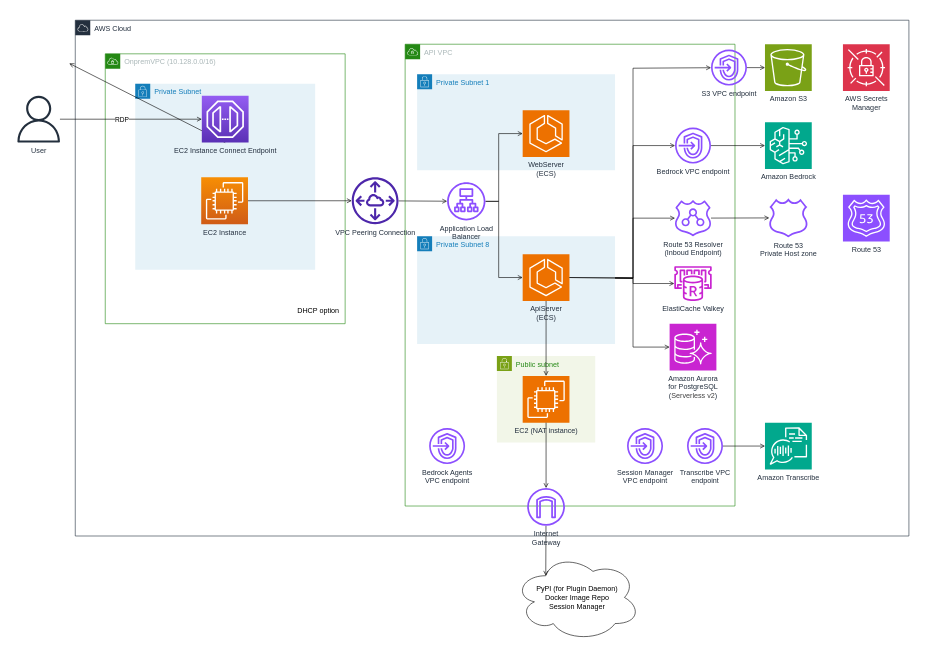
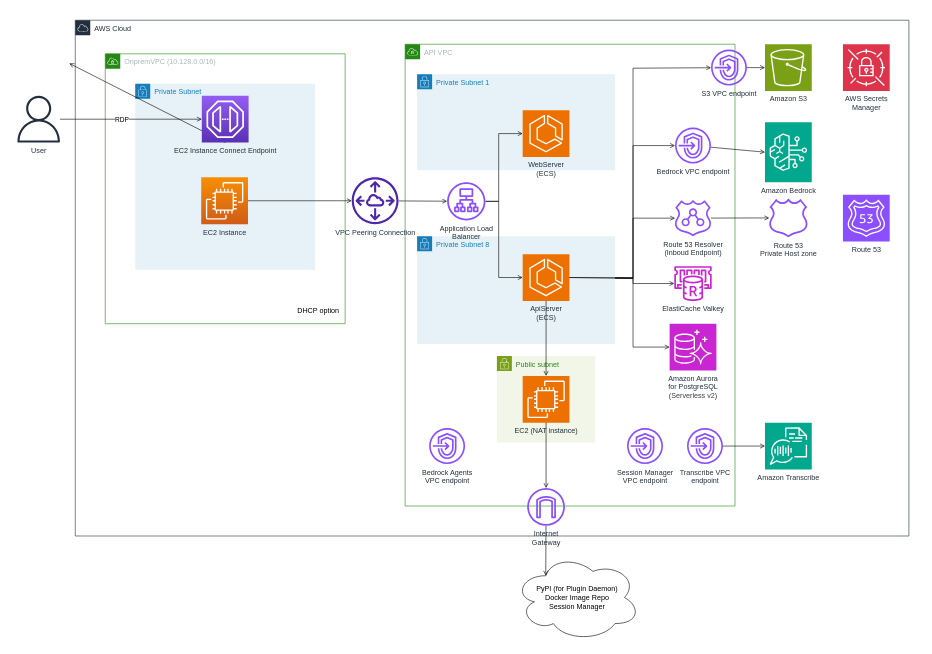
(789, 146) -> (789, 152)
